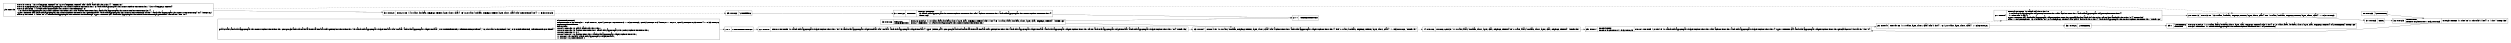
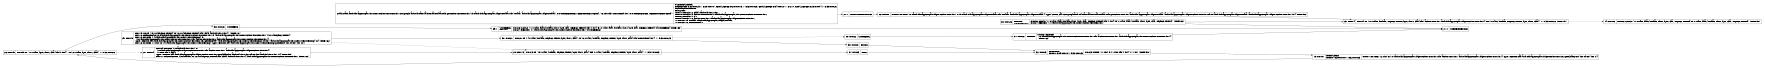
(2381, 13) -> (864, 45)
(742, 29) -> (861, 14)
none -> (1061, 29)
(1582, 29) -> none
none -> (759, 43)
